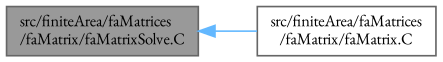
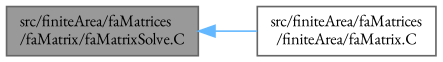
(347, 31) -> (347, 31)
